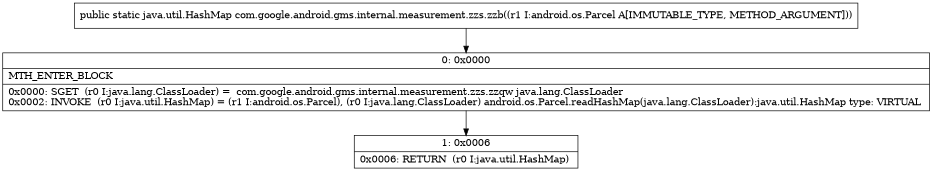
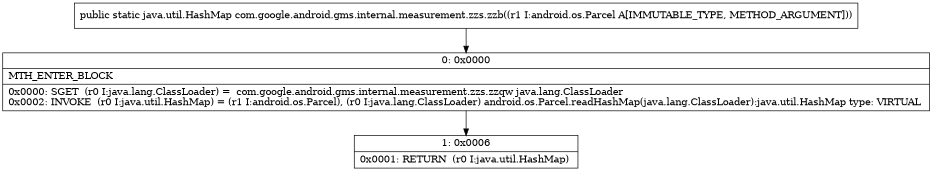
(466, 160) -> (466, 160)
